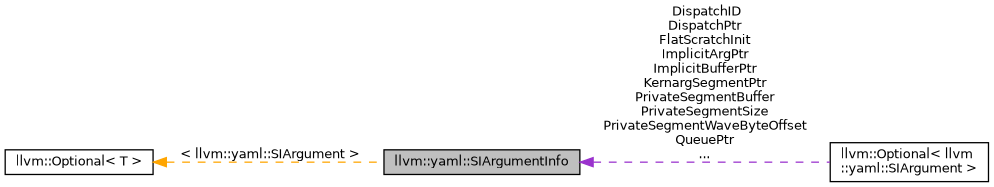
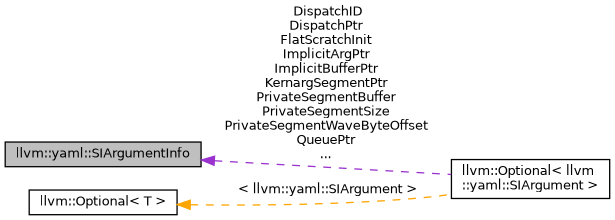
(275, 162) -> (321, 204)
